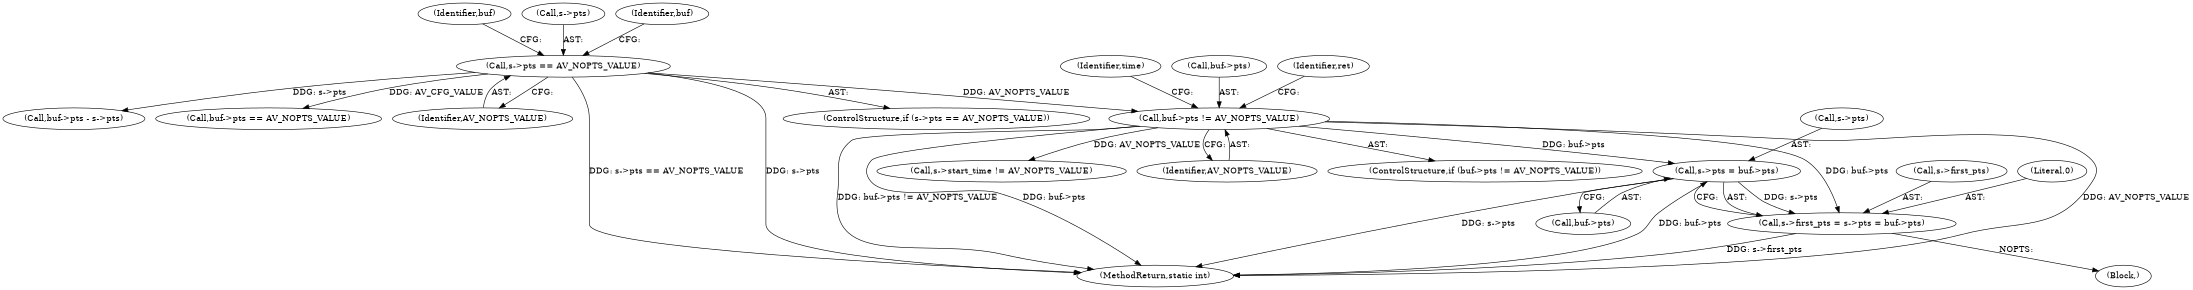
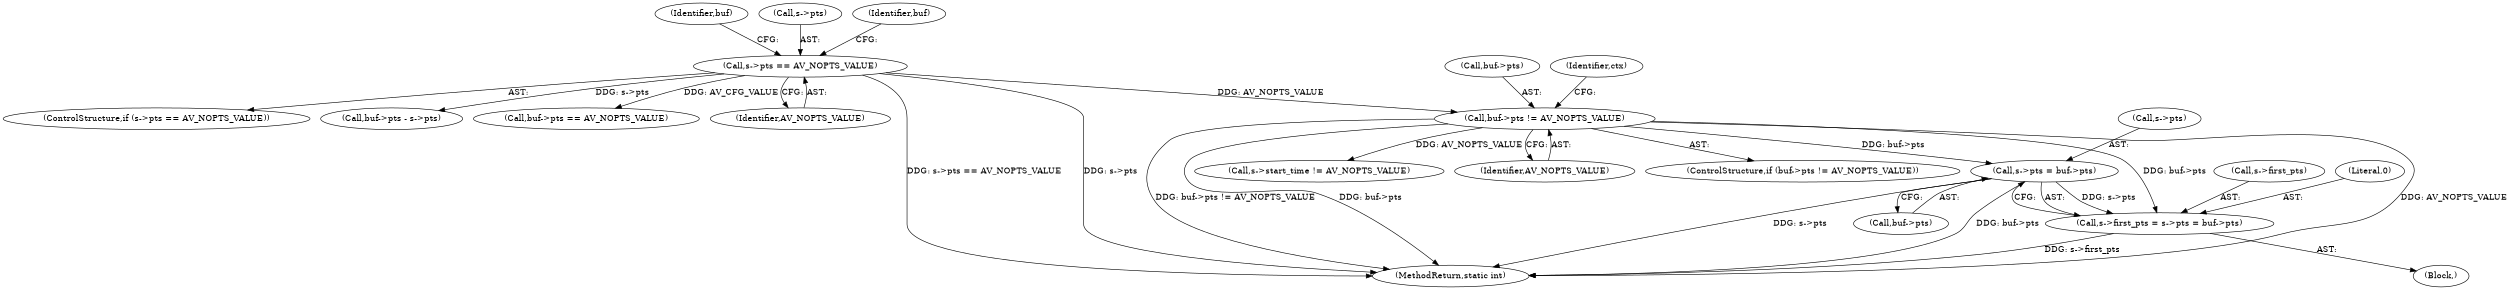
(1111, 66) -> (1597, 66)
(1323, 66) -> none
(2018, 250) -> (2328, 250)
